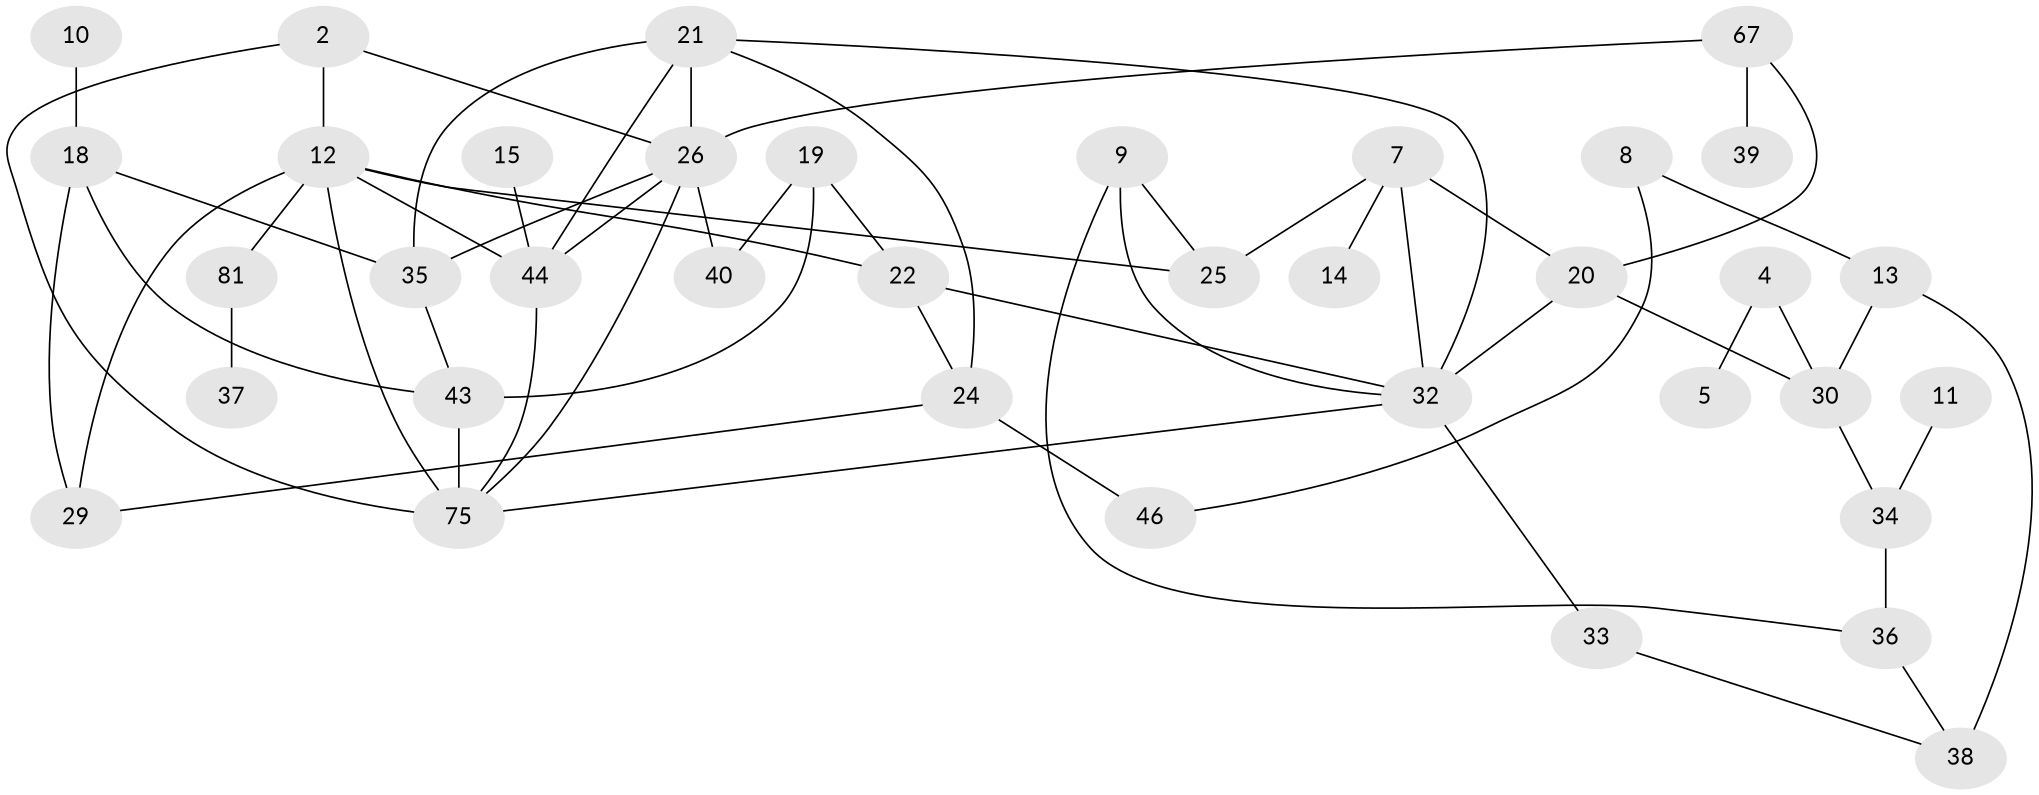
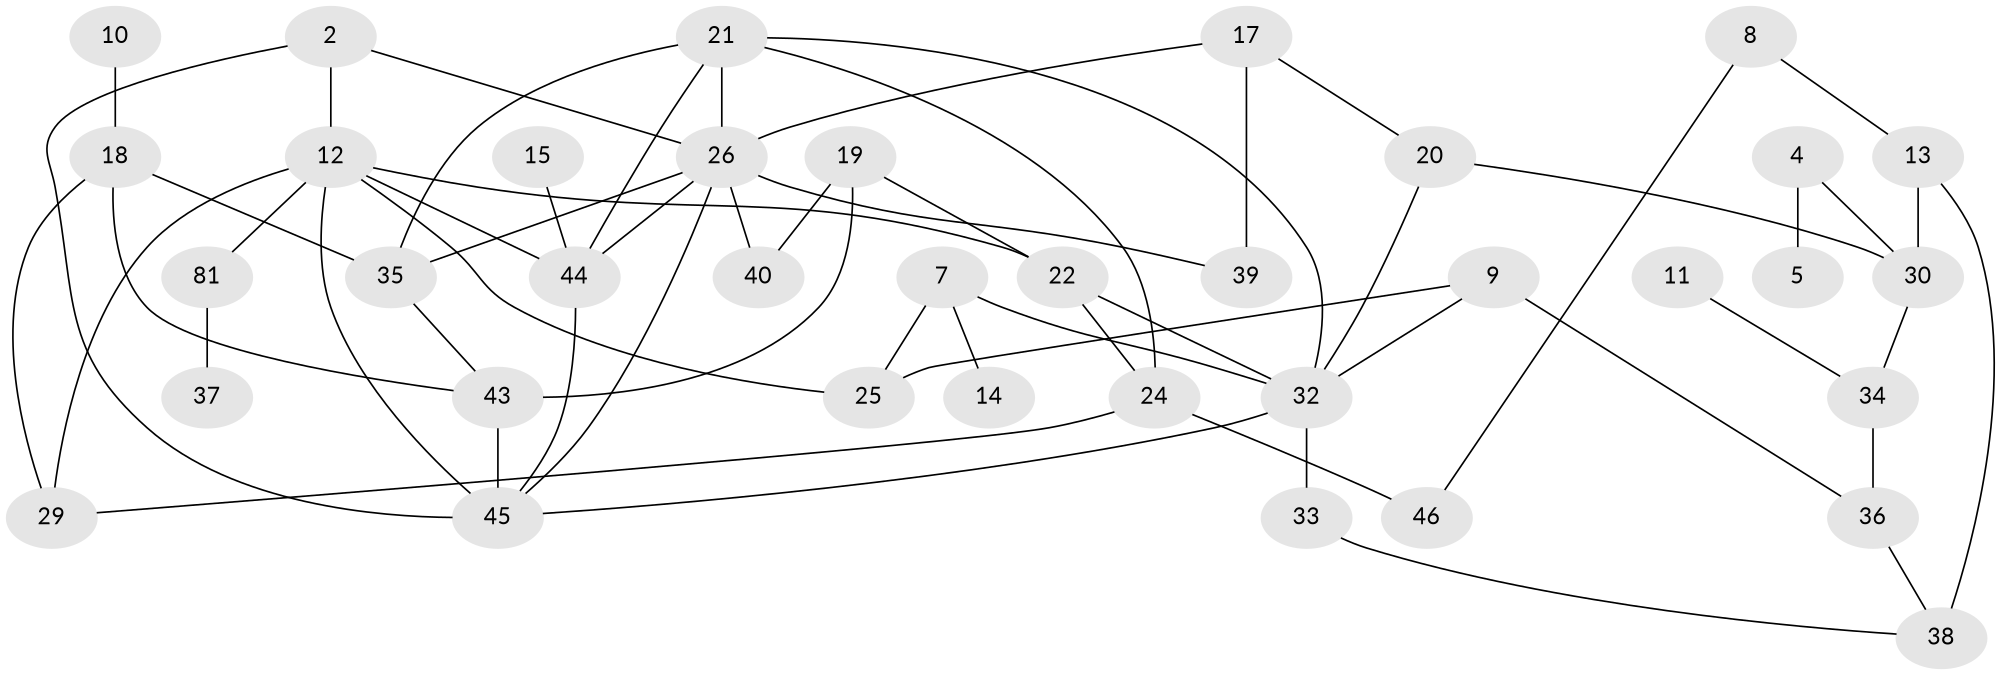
(1747, 37) -> (1246, 37)
(1499, 223) -> none
none -> (1003, 228)
(459, 518) -> (498, 518)
